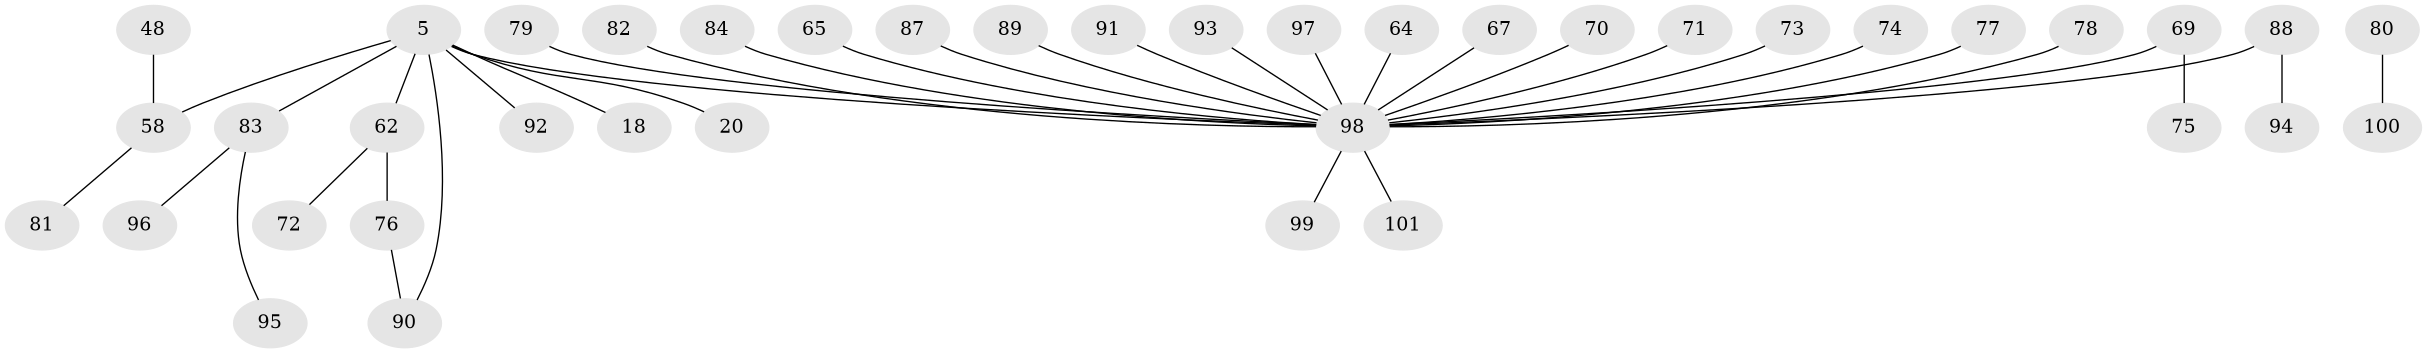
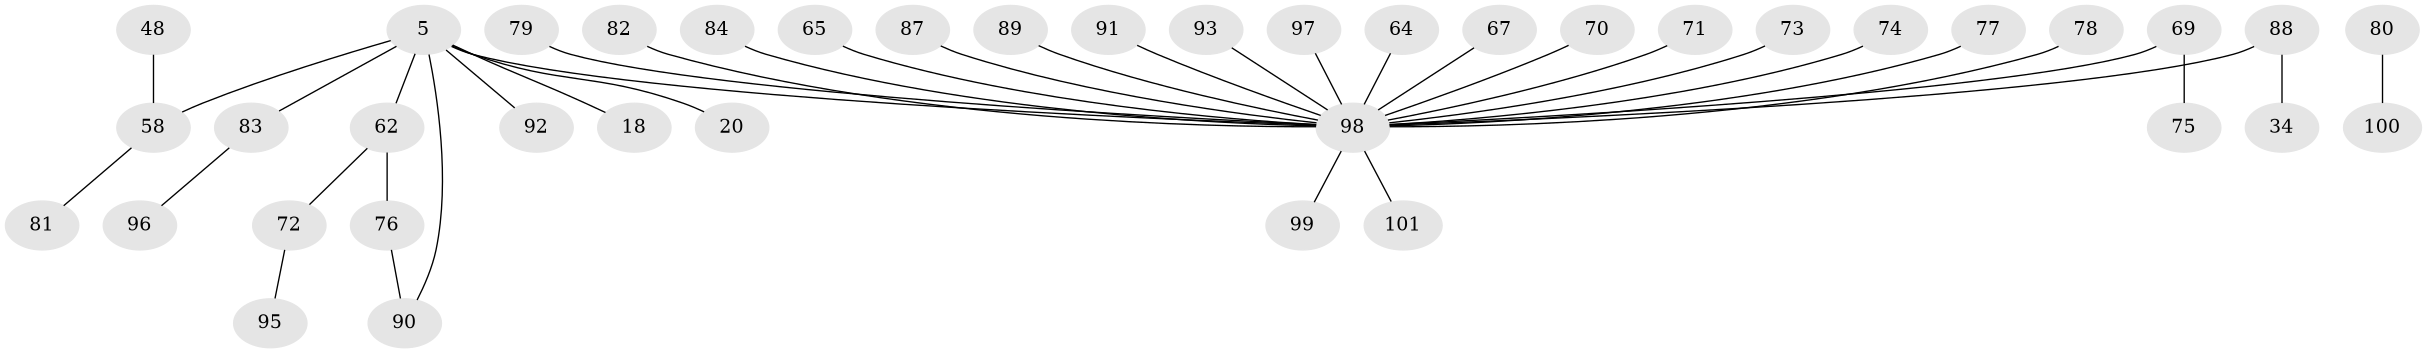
(2282, 128) -> (2282, 128)
(238, 227) -> (280, 274)
